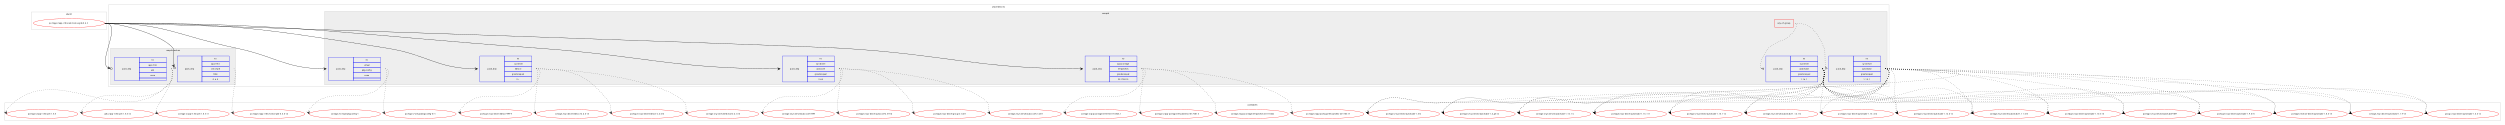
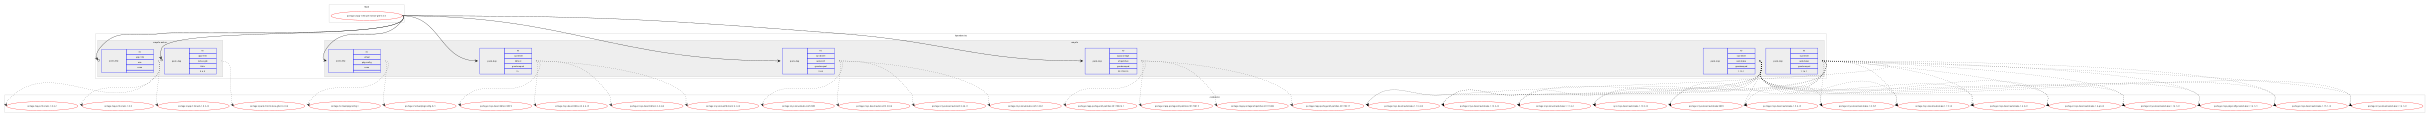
(1784, 23) -> none
(118, 114) -> (194, 106)
(269, 114) -> (269, 106)
(950, 114) -> (950, 106)
(1101, 114) -> (1101, 106)
(1404, 114) -> none
(1631, 114) -> (2236, 106)
(2085, 114) -> (1631, 106)
(2312, 114) -> (1858, 106)
(2463, 114) -> (2009, 106)
